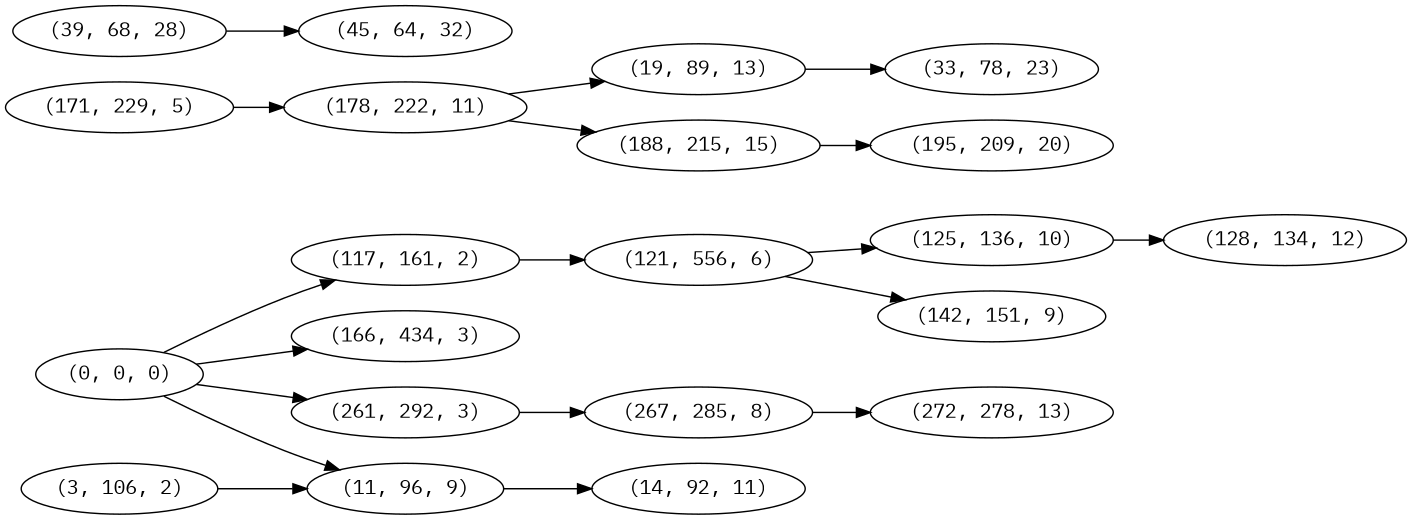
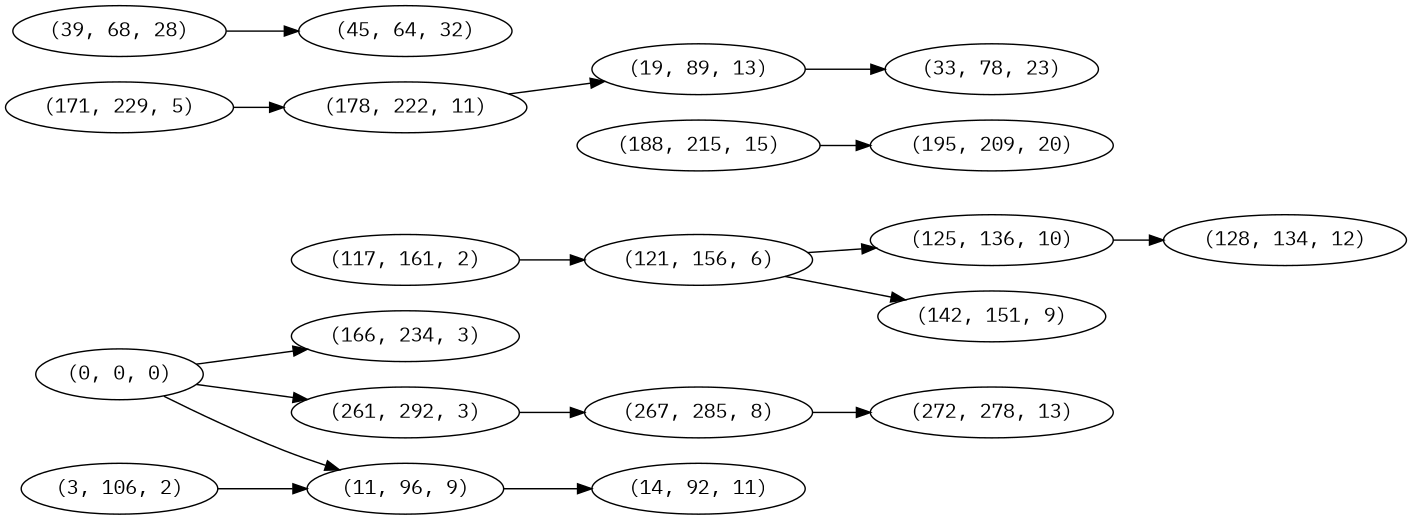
(545, 125) -> none
(699, 260) -> (699, 260)
(242, 316) -> none
(405, 336) -> (405, 336)
